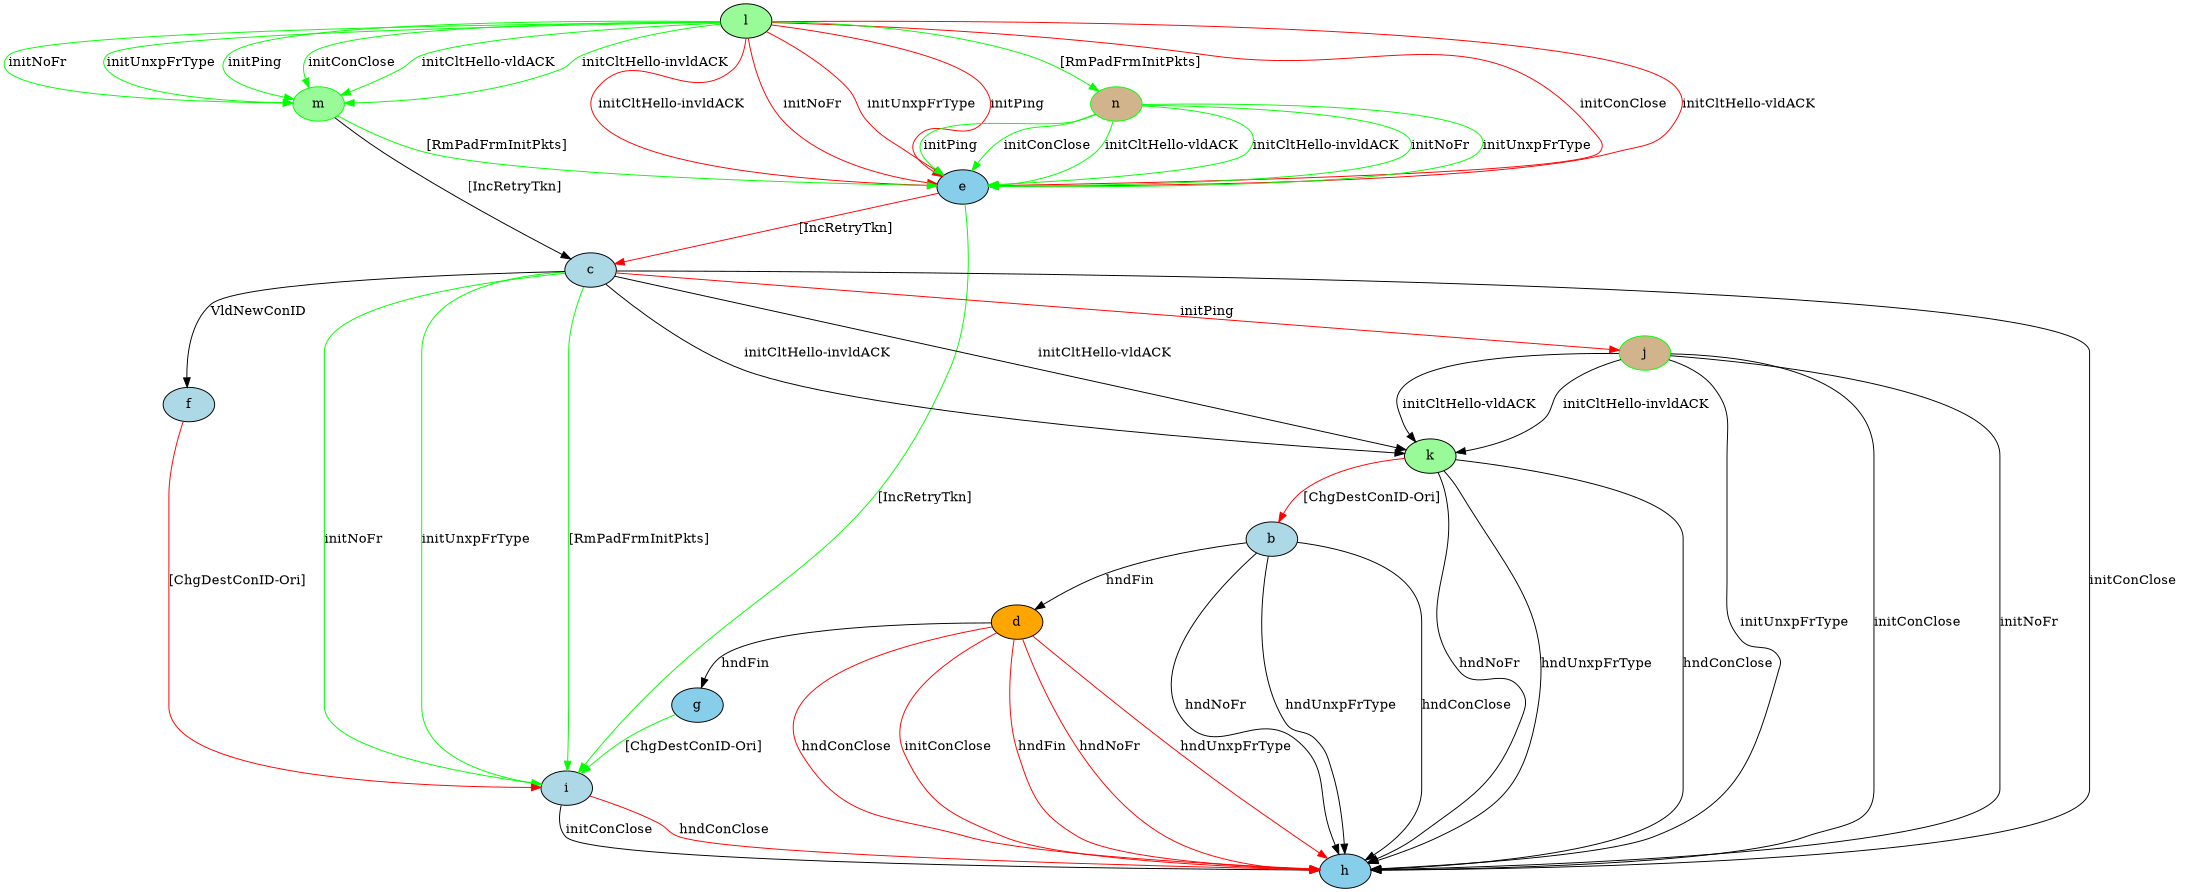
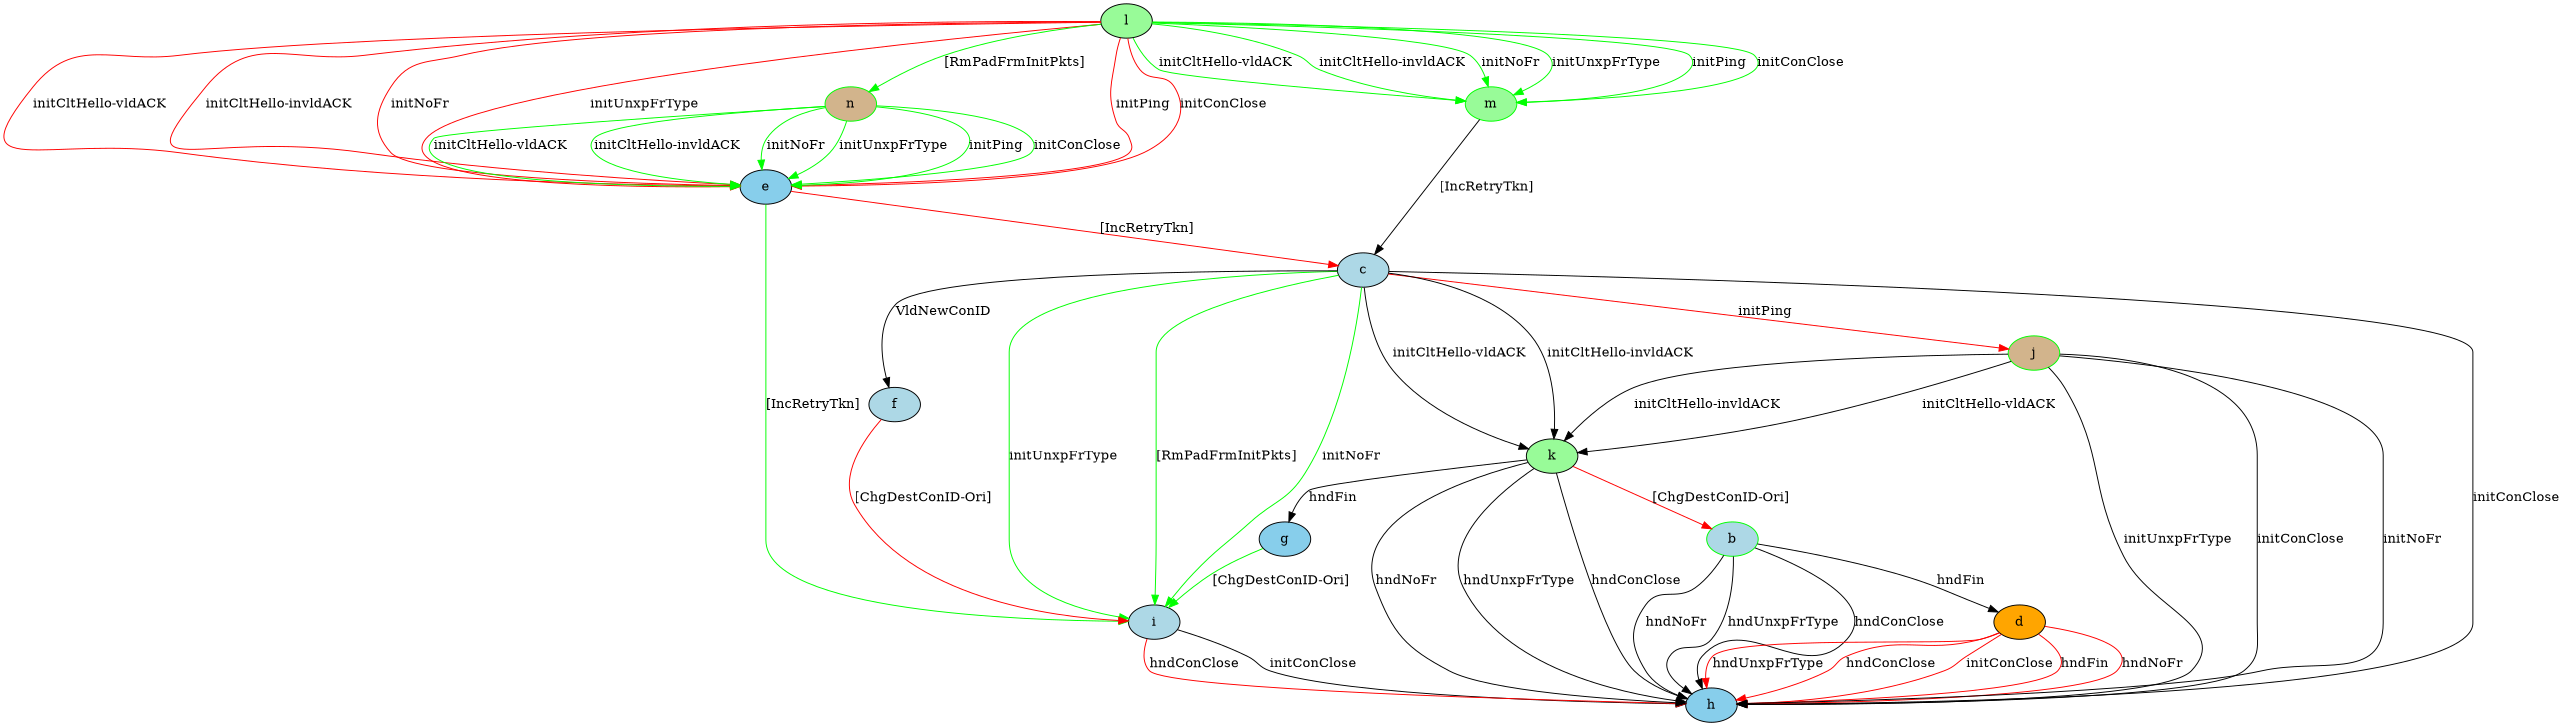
(628, 174) -> none
(1272, 539) -> (1732, 539)
(840, 629) -> (1404, 475)
